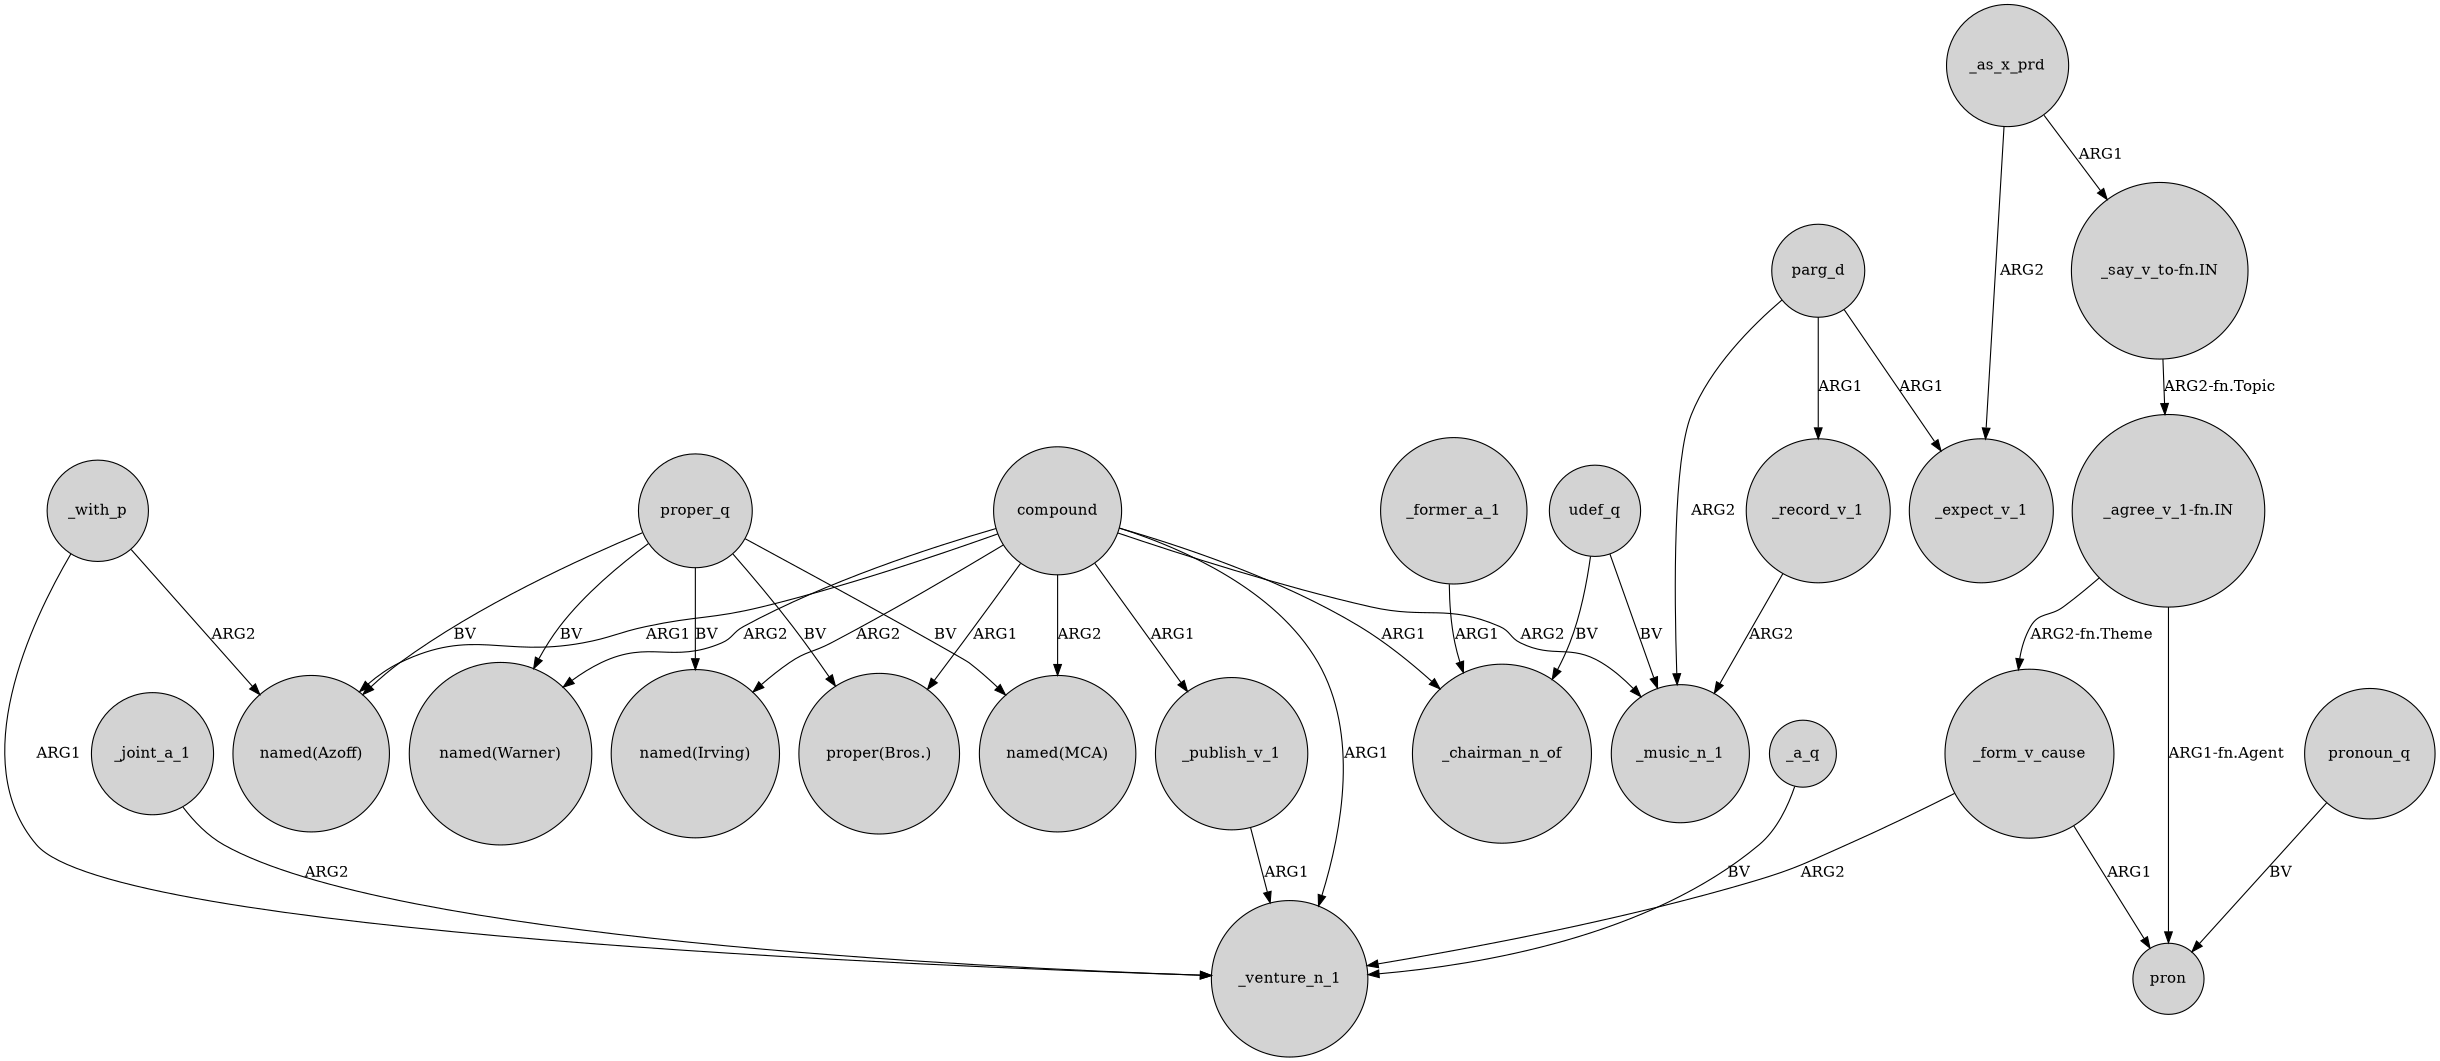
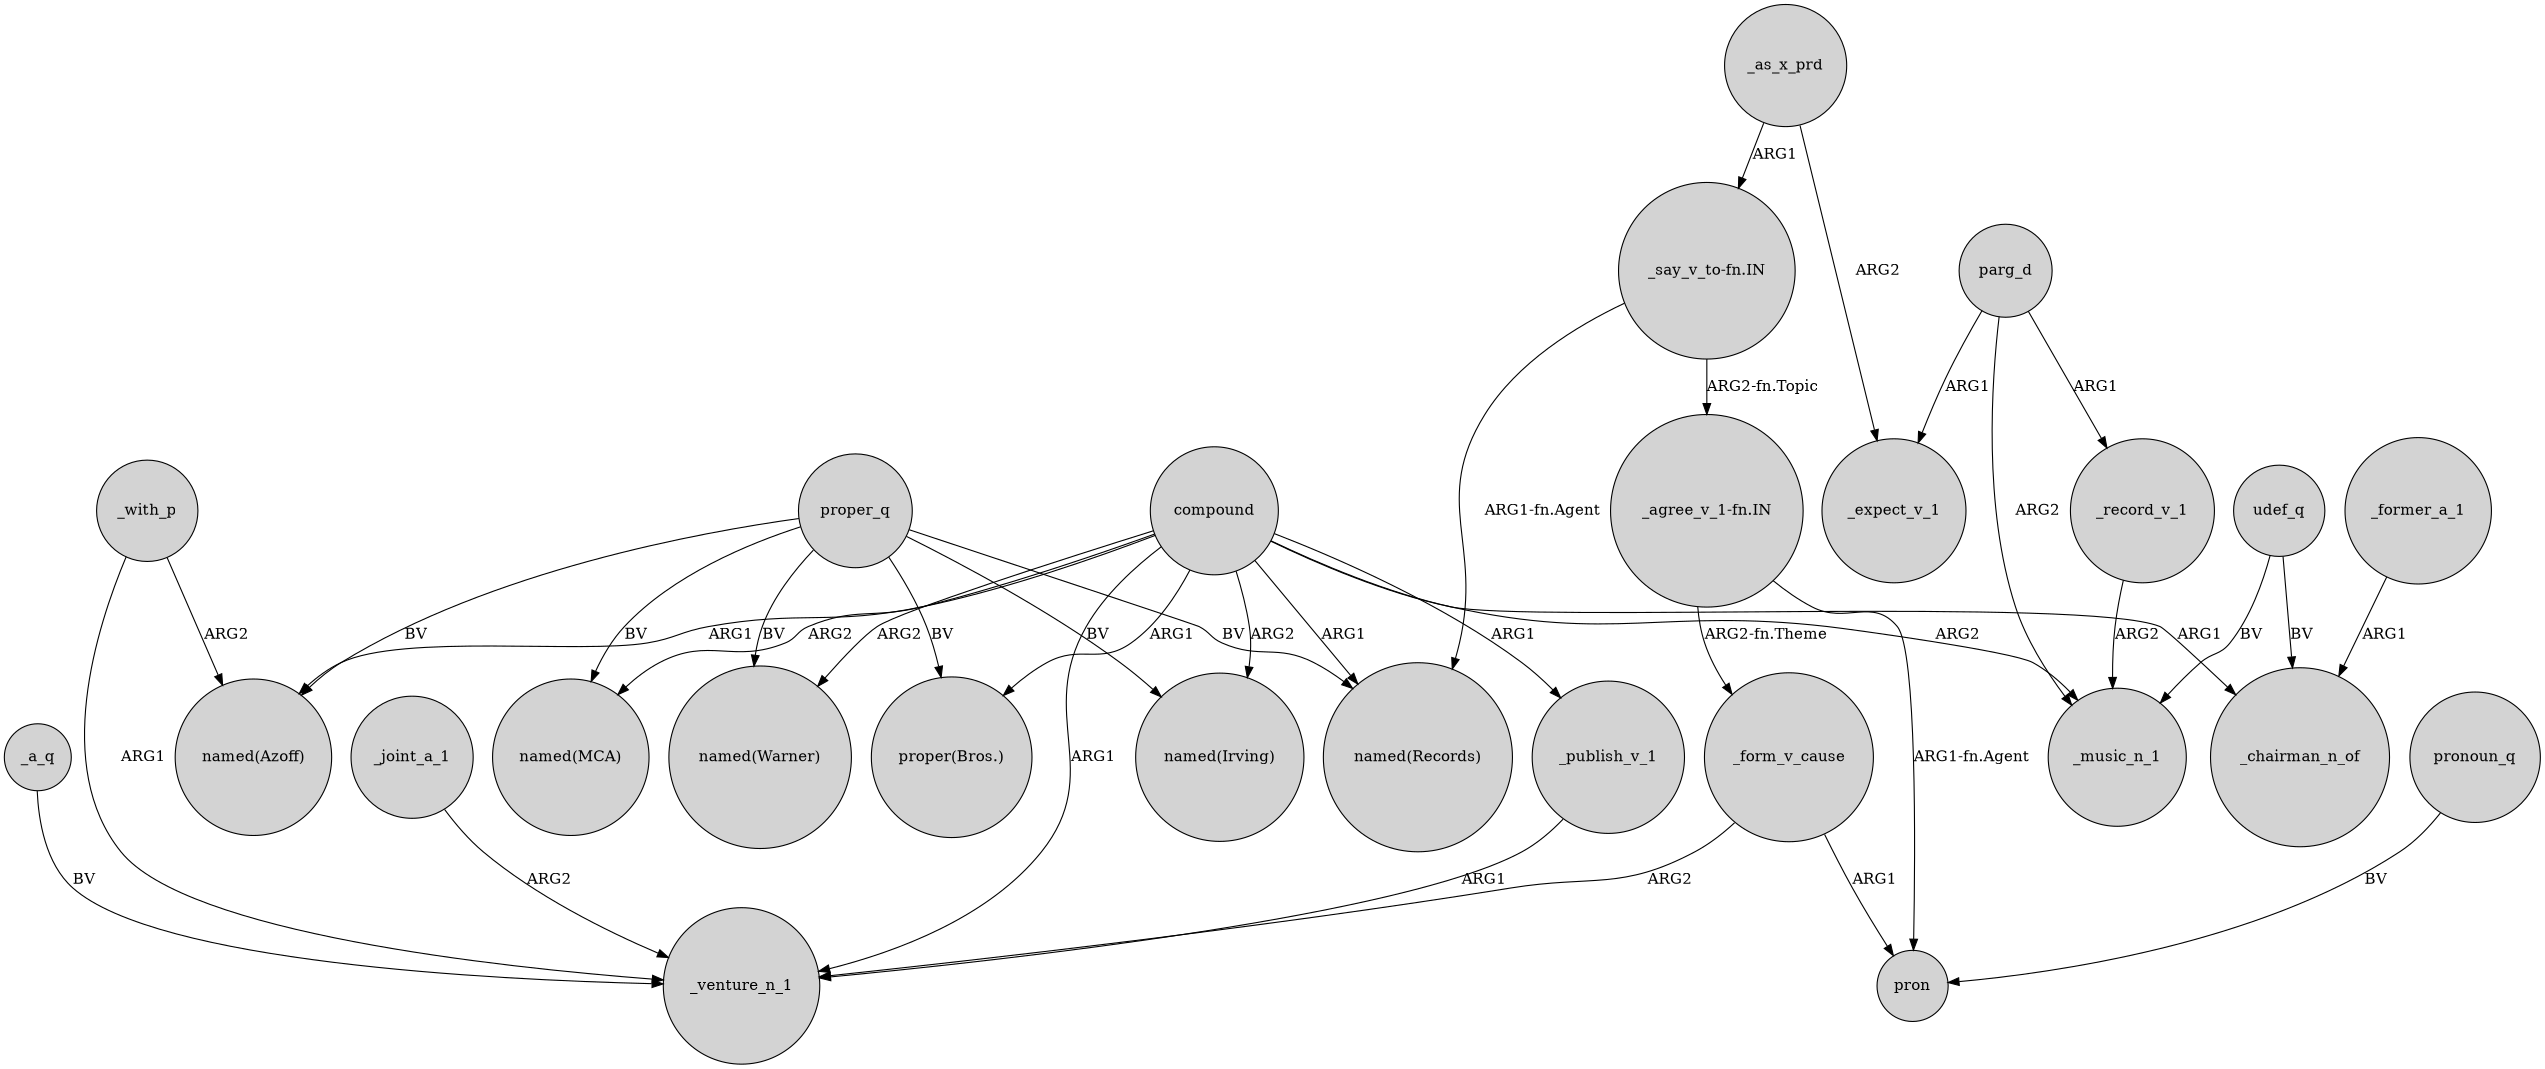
none -> (1418, 757)
